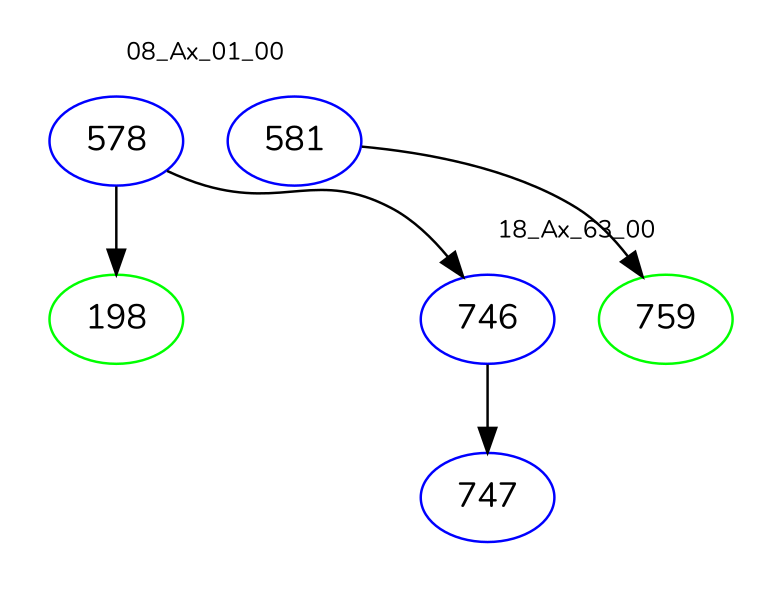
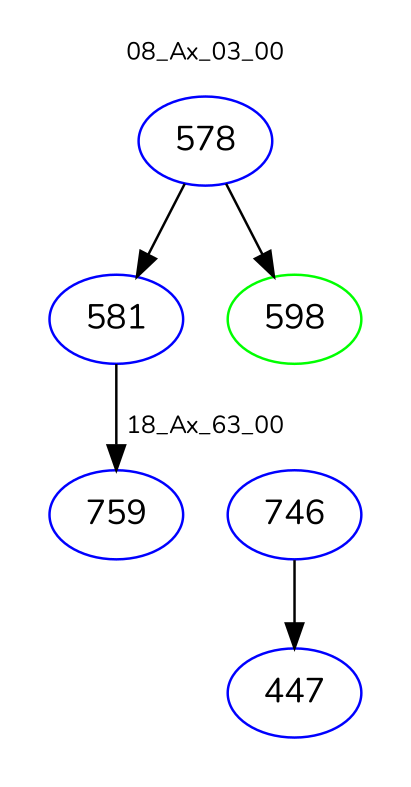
(205, 53) -> (205, 53)
(317, 190) -> (167, 219)
(116, 319) -> (295, 319)
(666, 319) -> (116, 515)
(488, 497) -> (295, 693)
